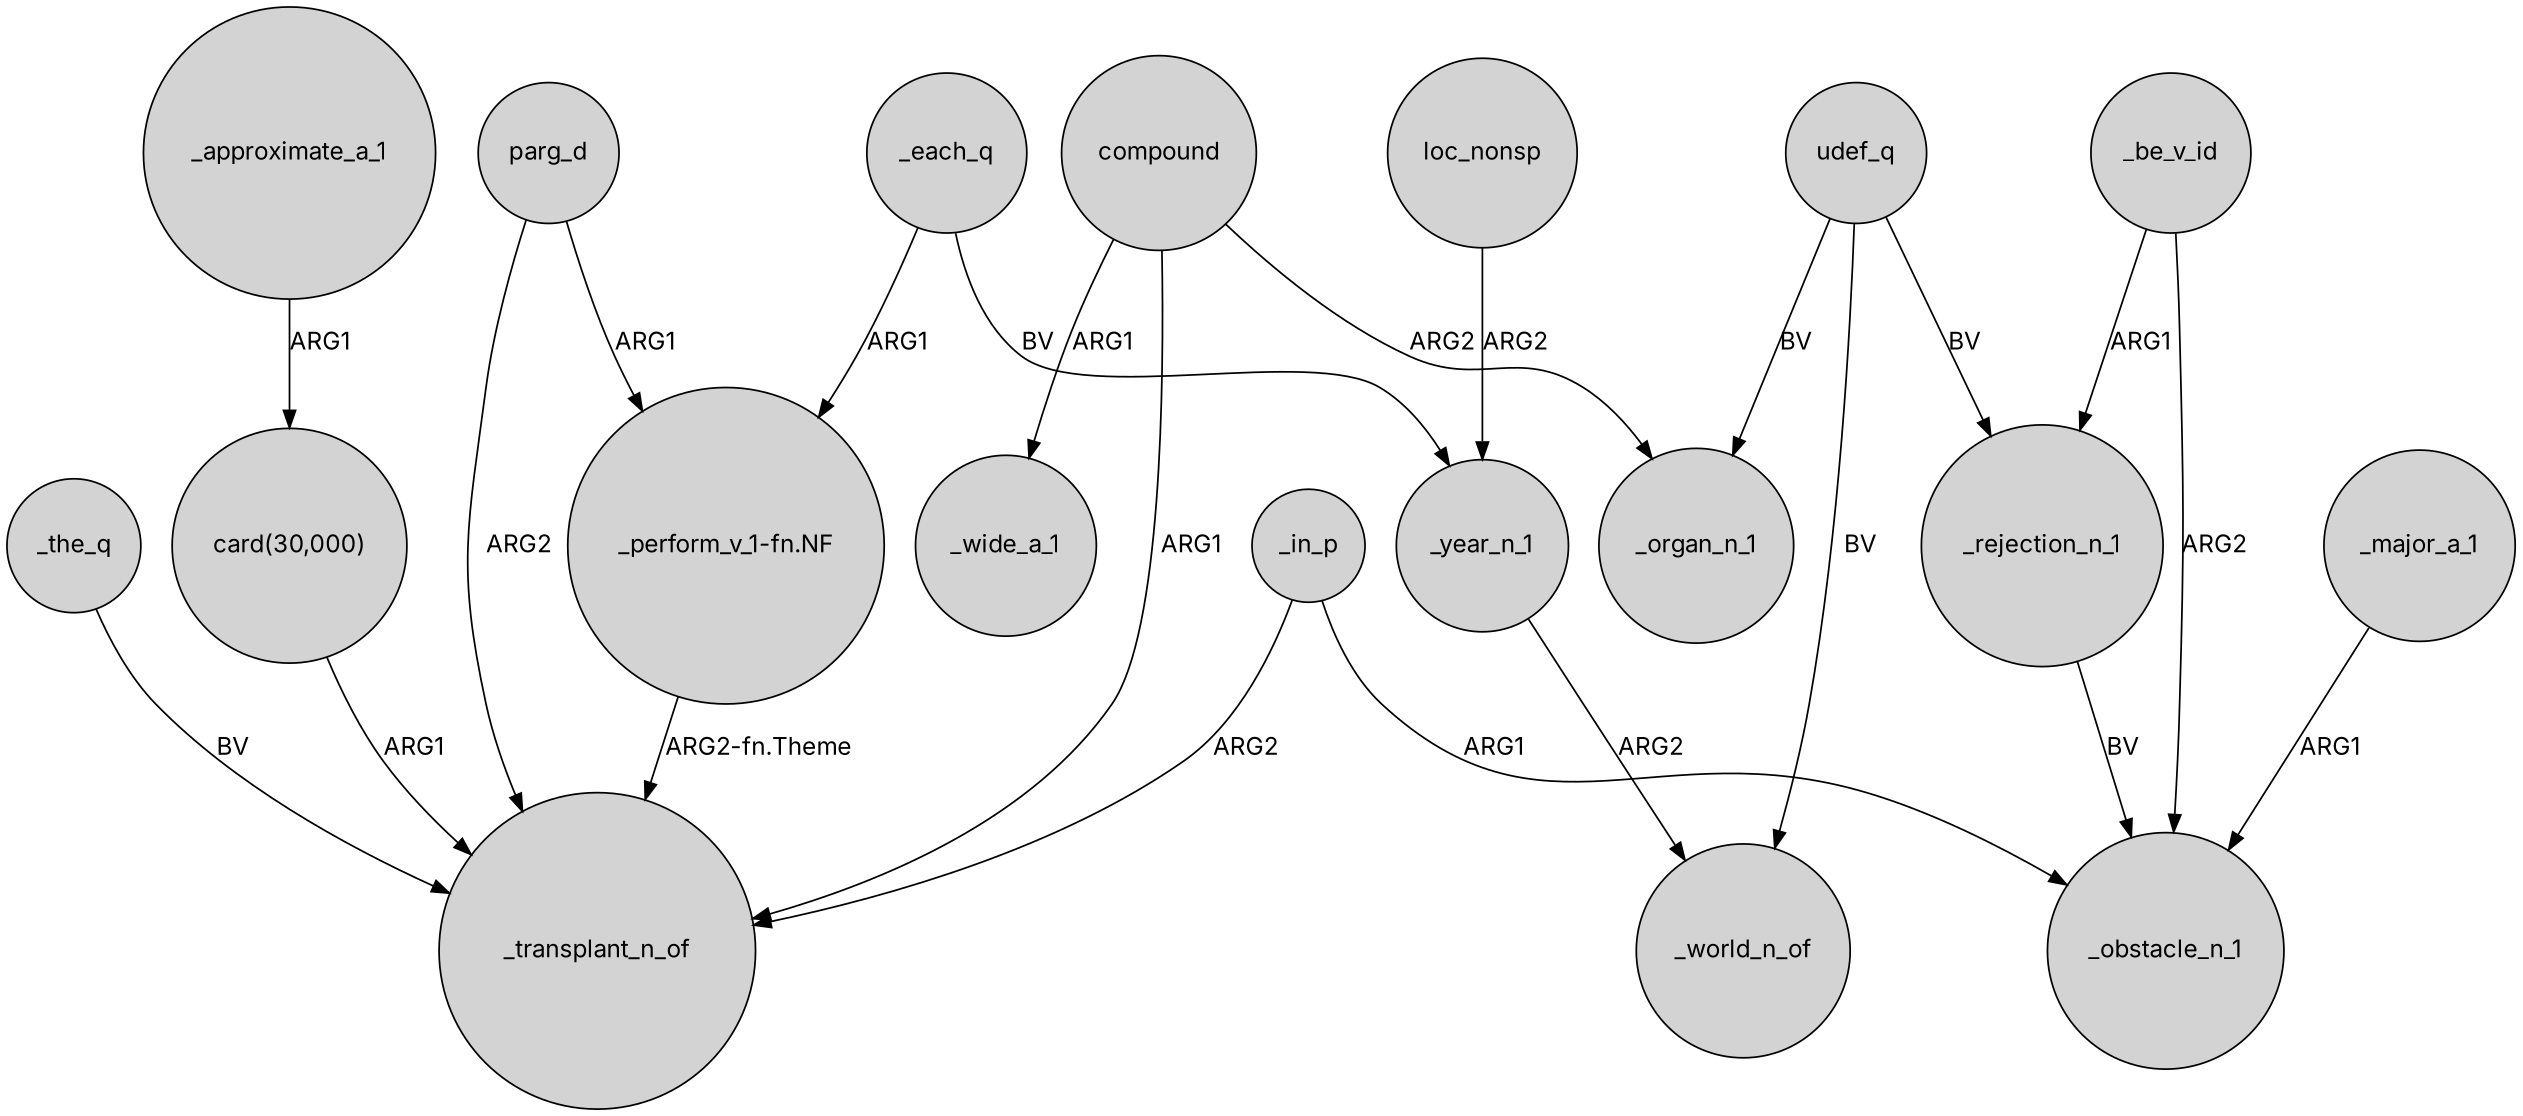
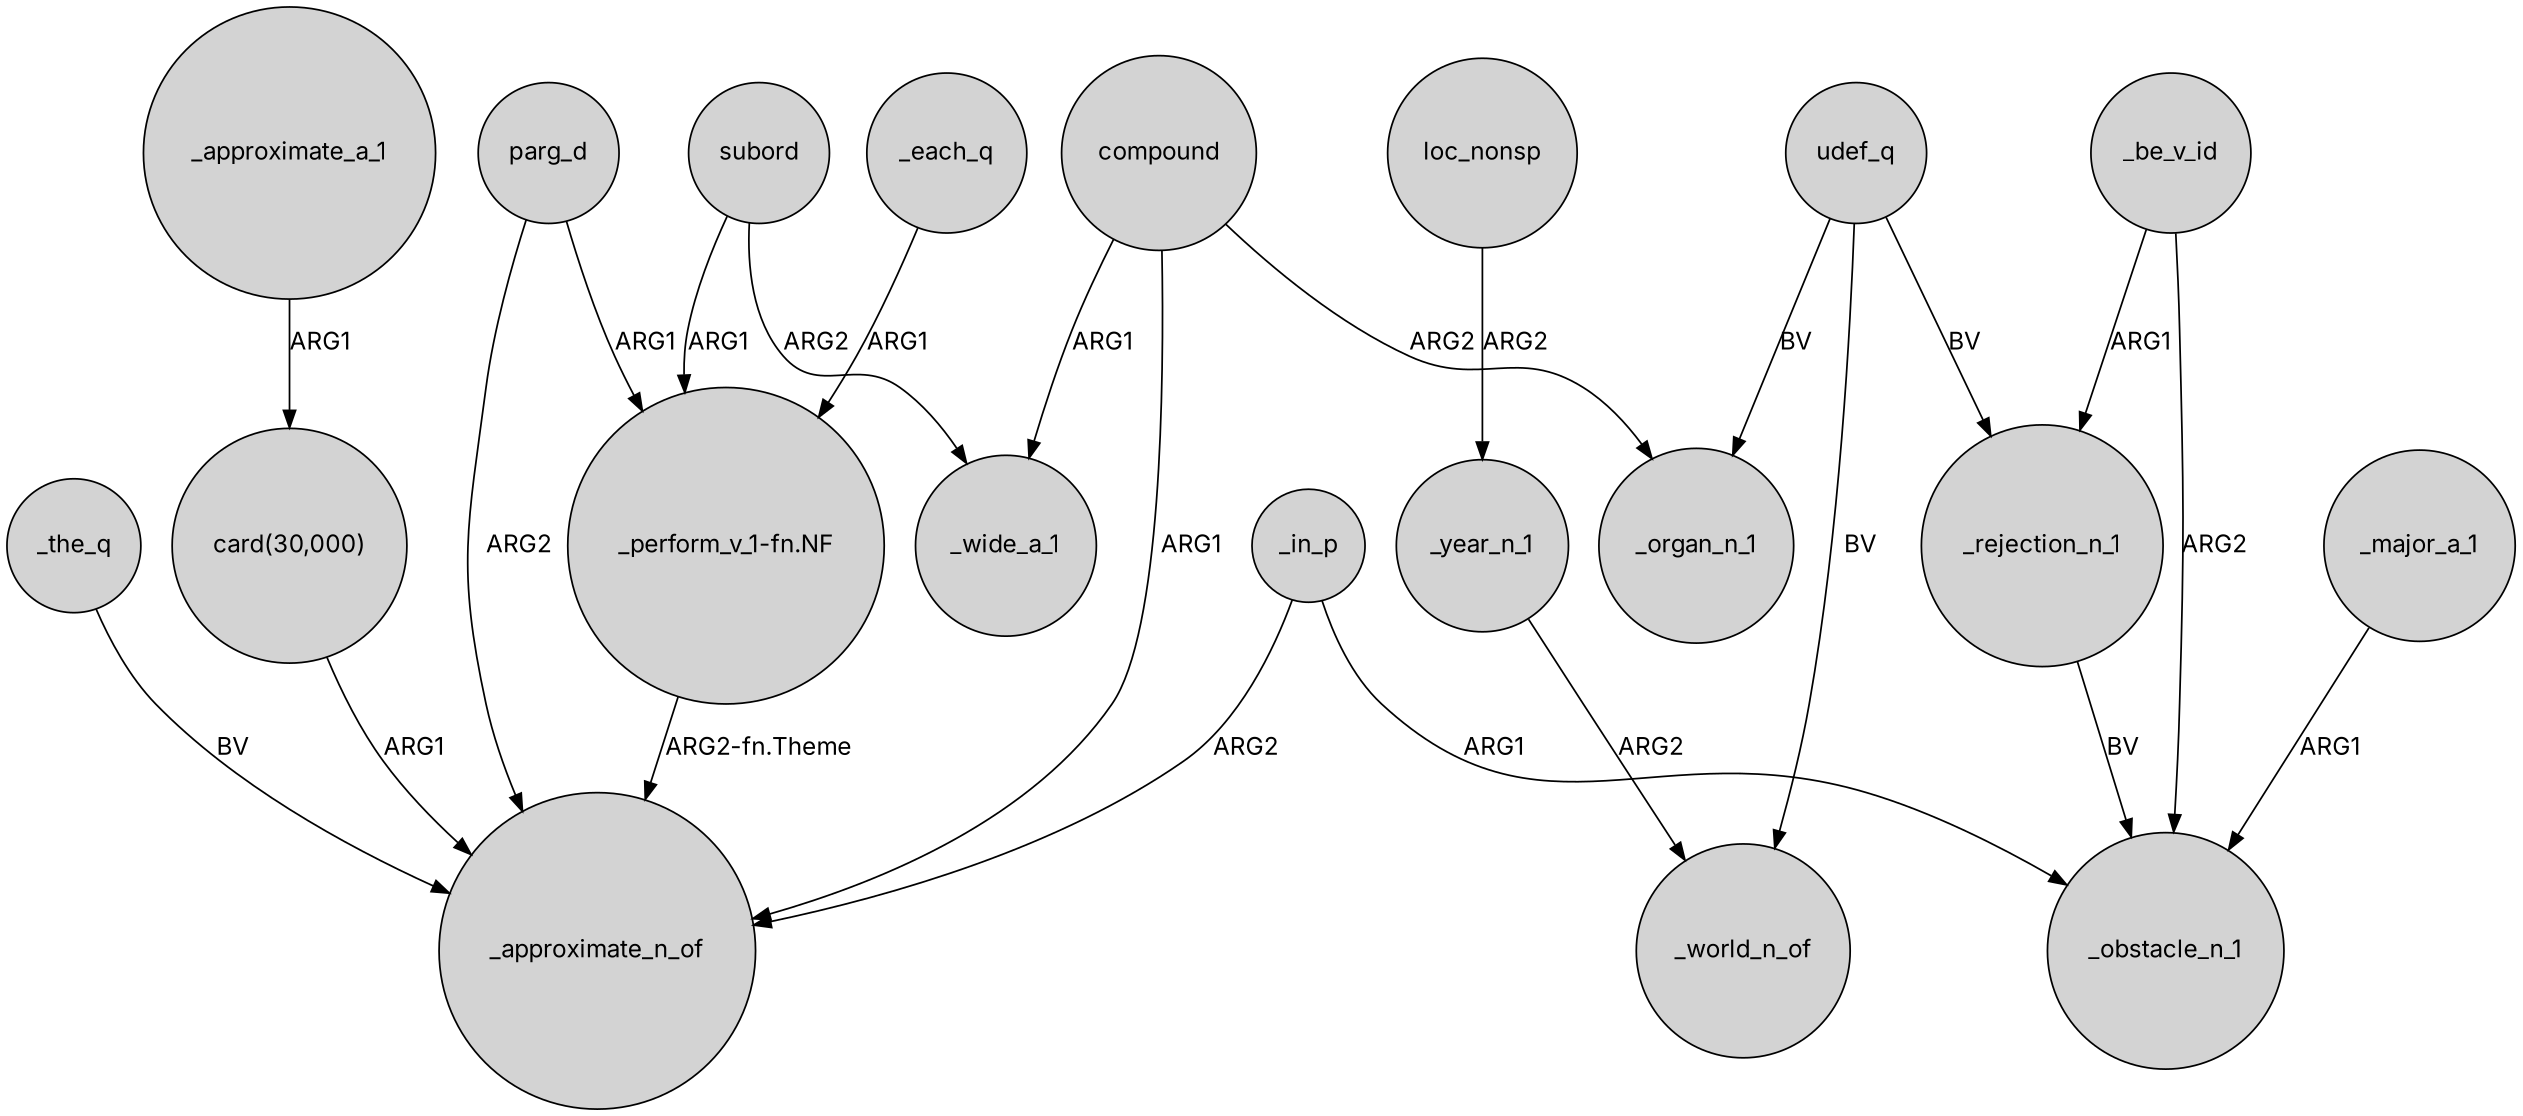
none -> (759, 153)
(1173, 376) -> none
(597, 951) -> (597, 951)
